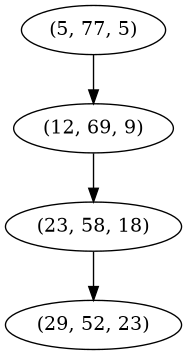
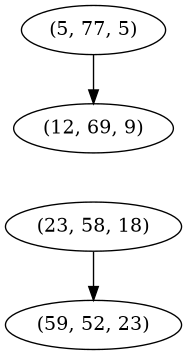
(94, 171) -> none
(94, 325) -> (94, 325)
